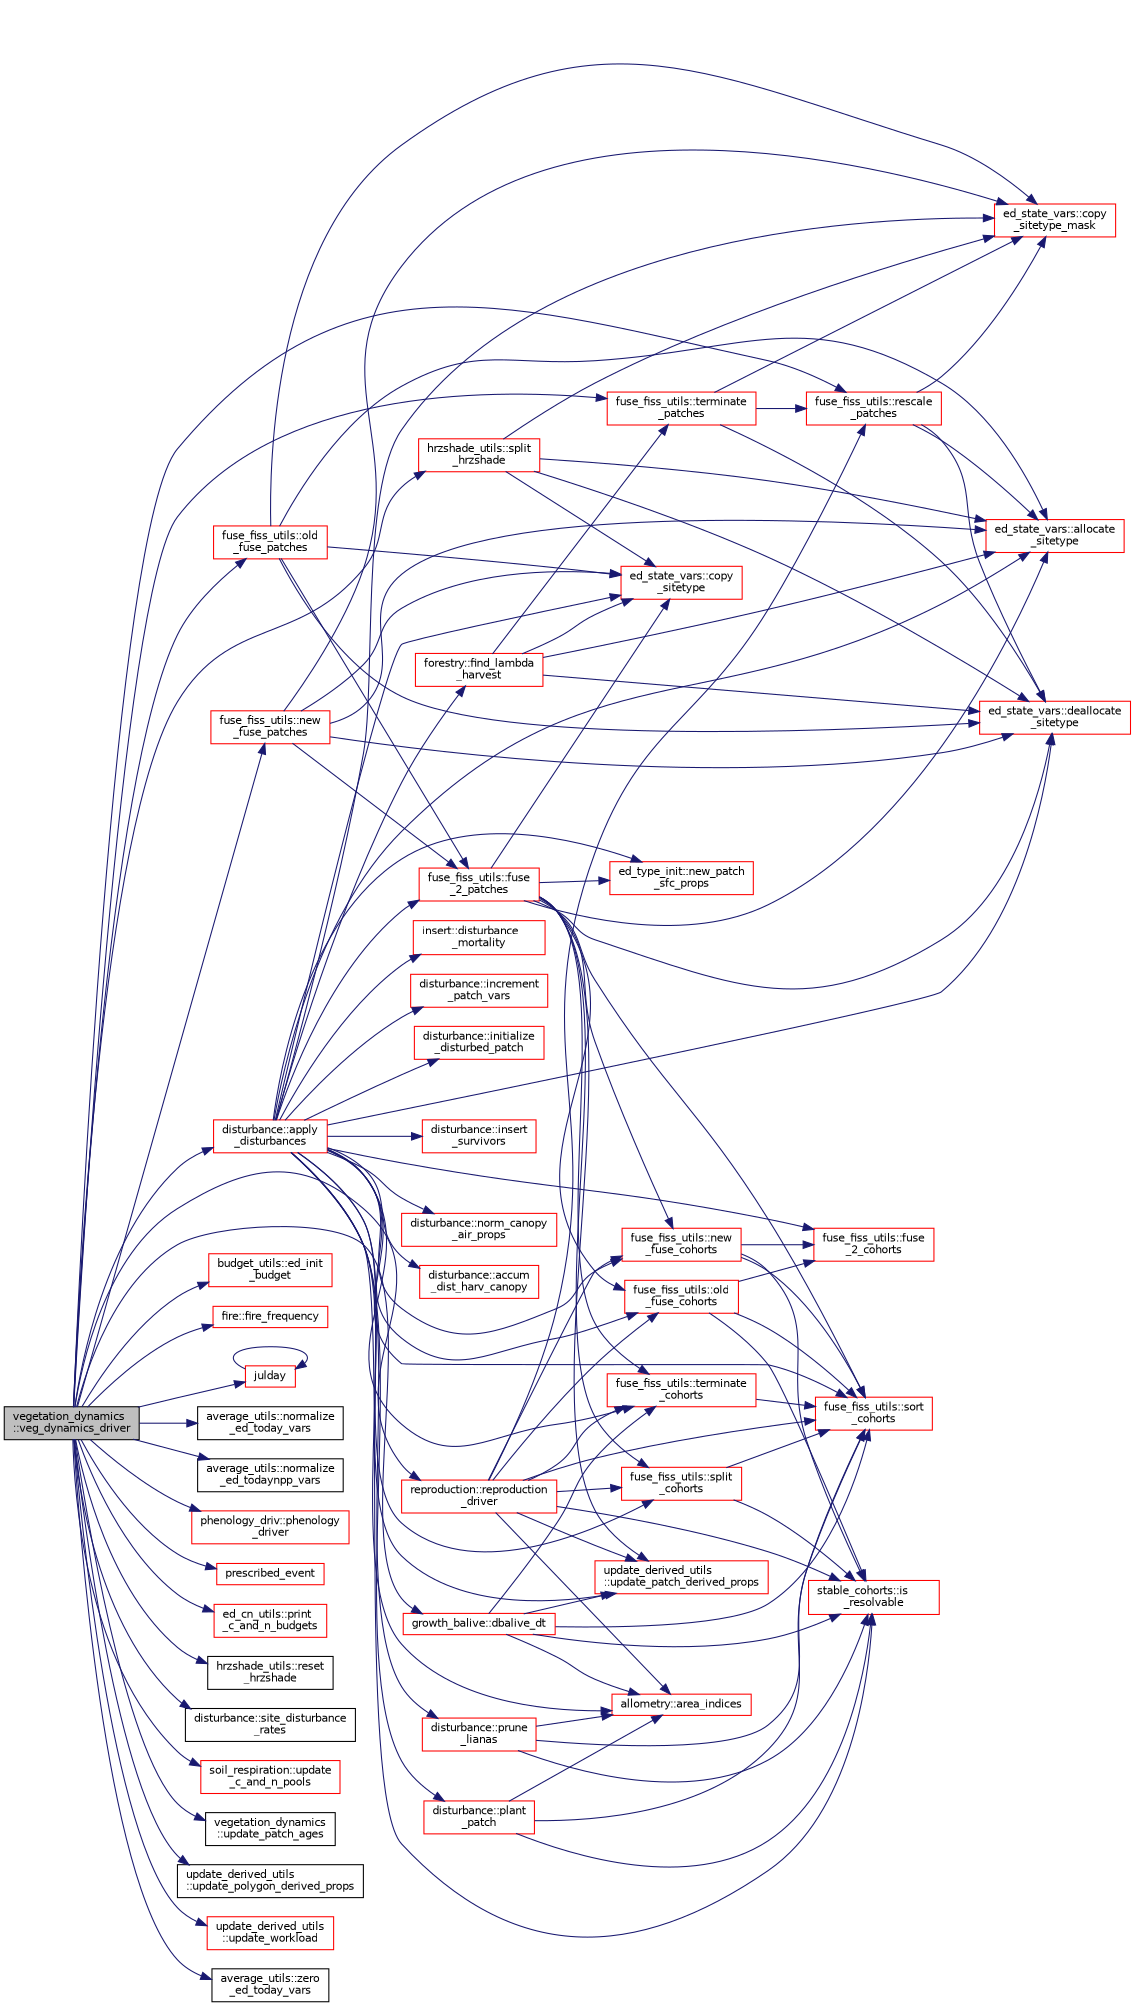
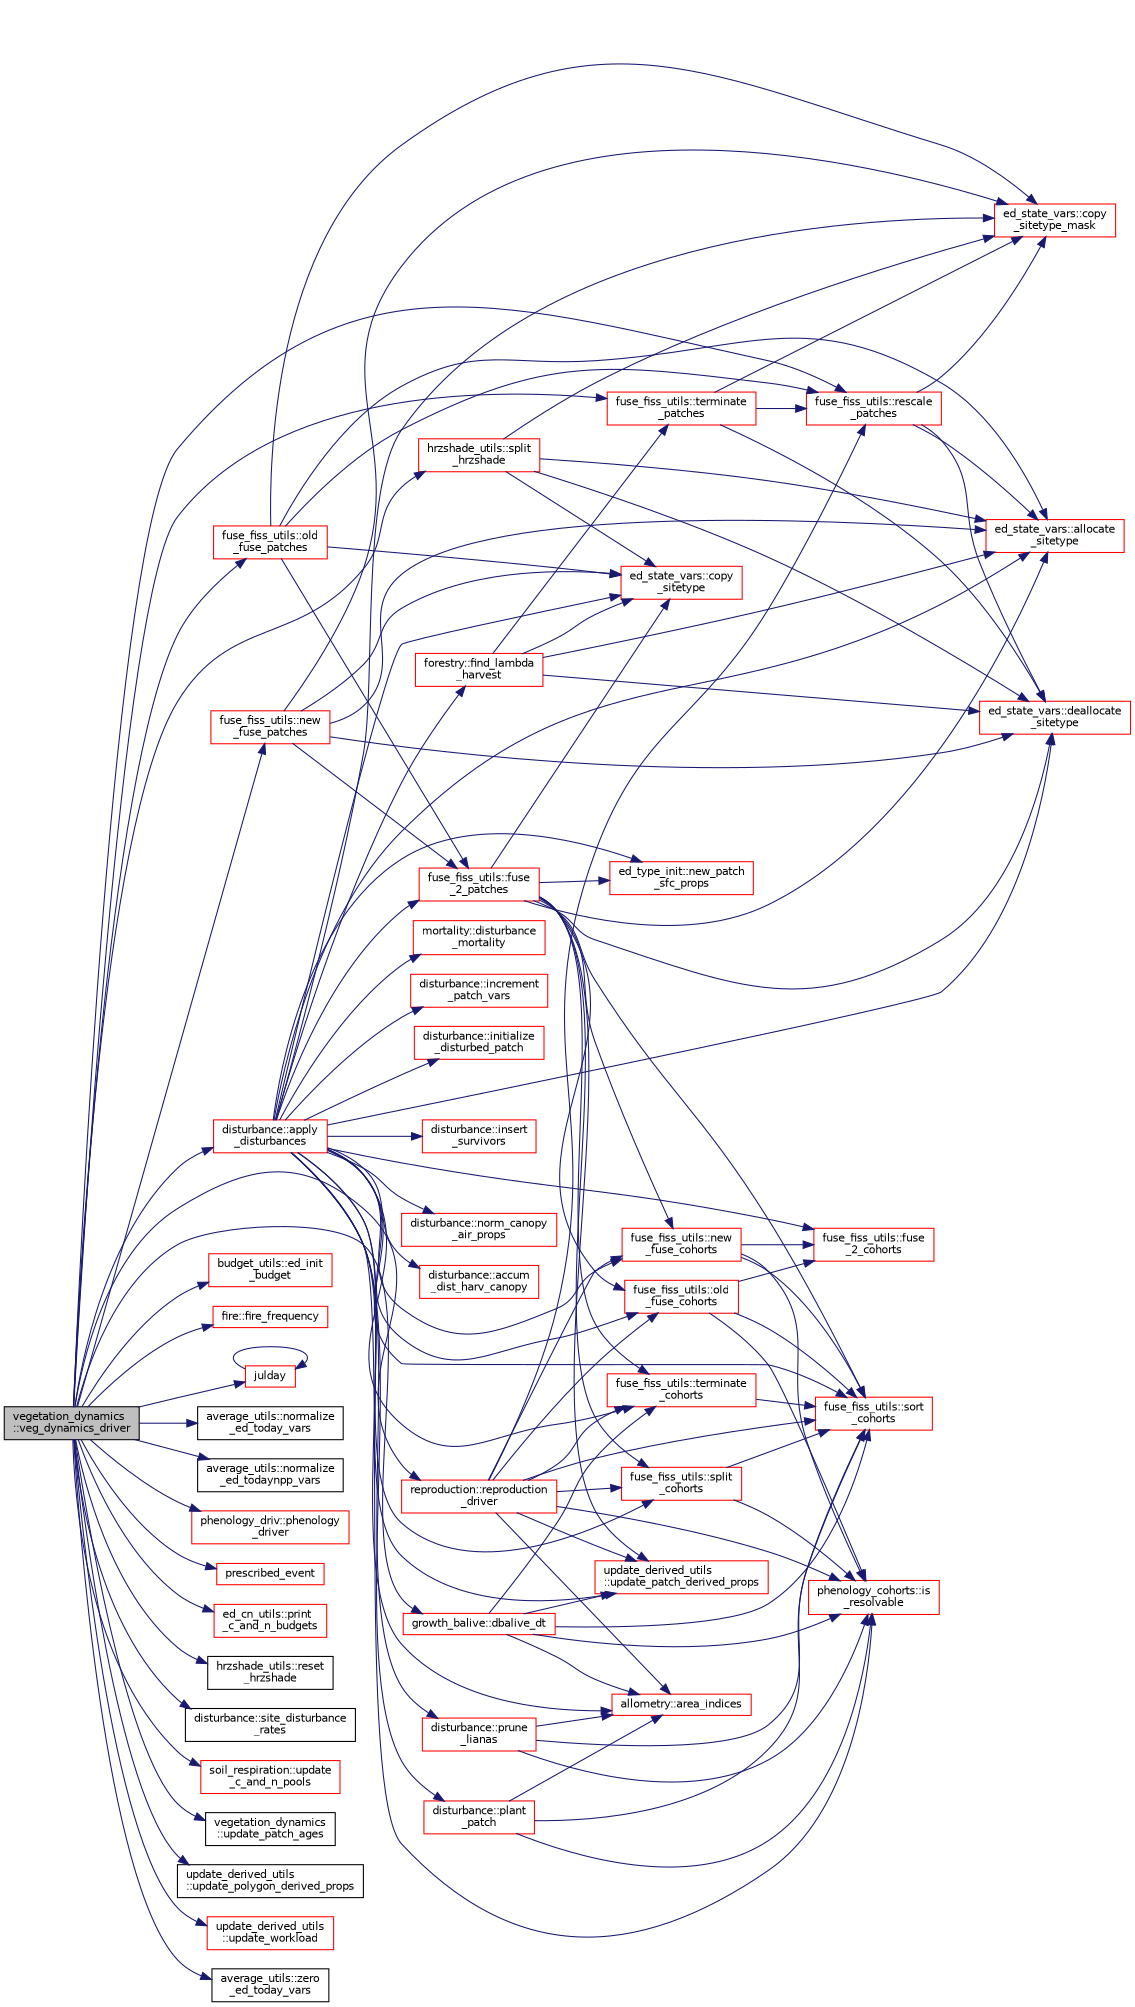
(571, 727) -> (525, 381)
(479, 938) -> (479, 938)
(874, 1597) -> (874, 1597)
